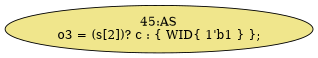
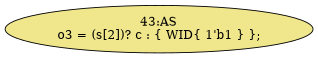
(159, 29) -> (159, 29)
